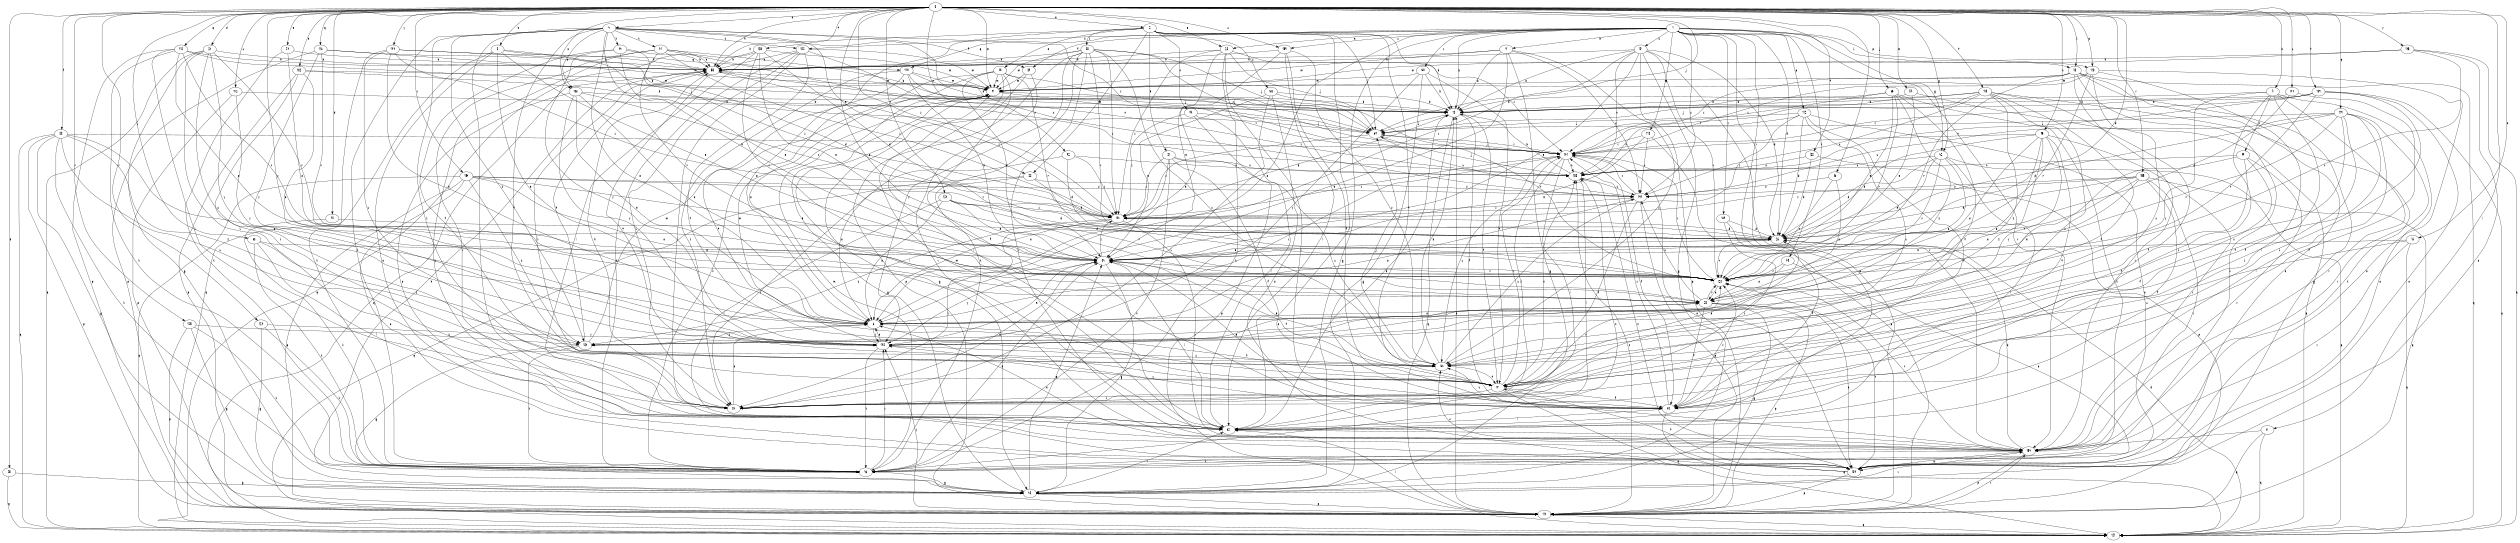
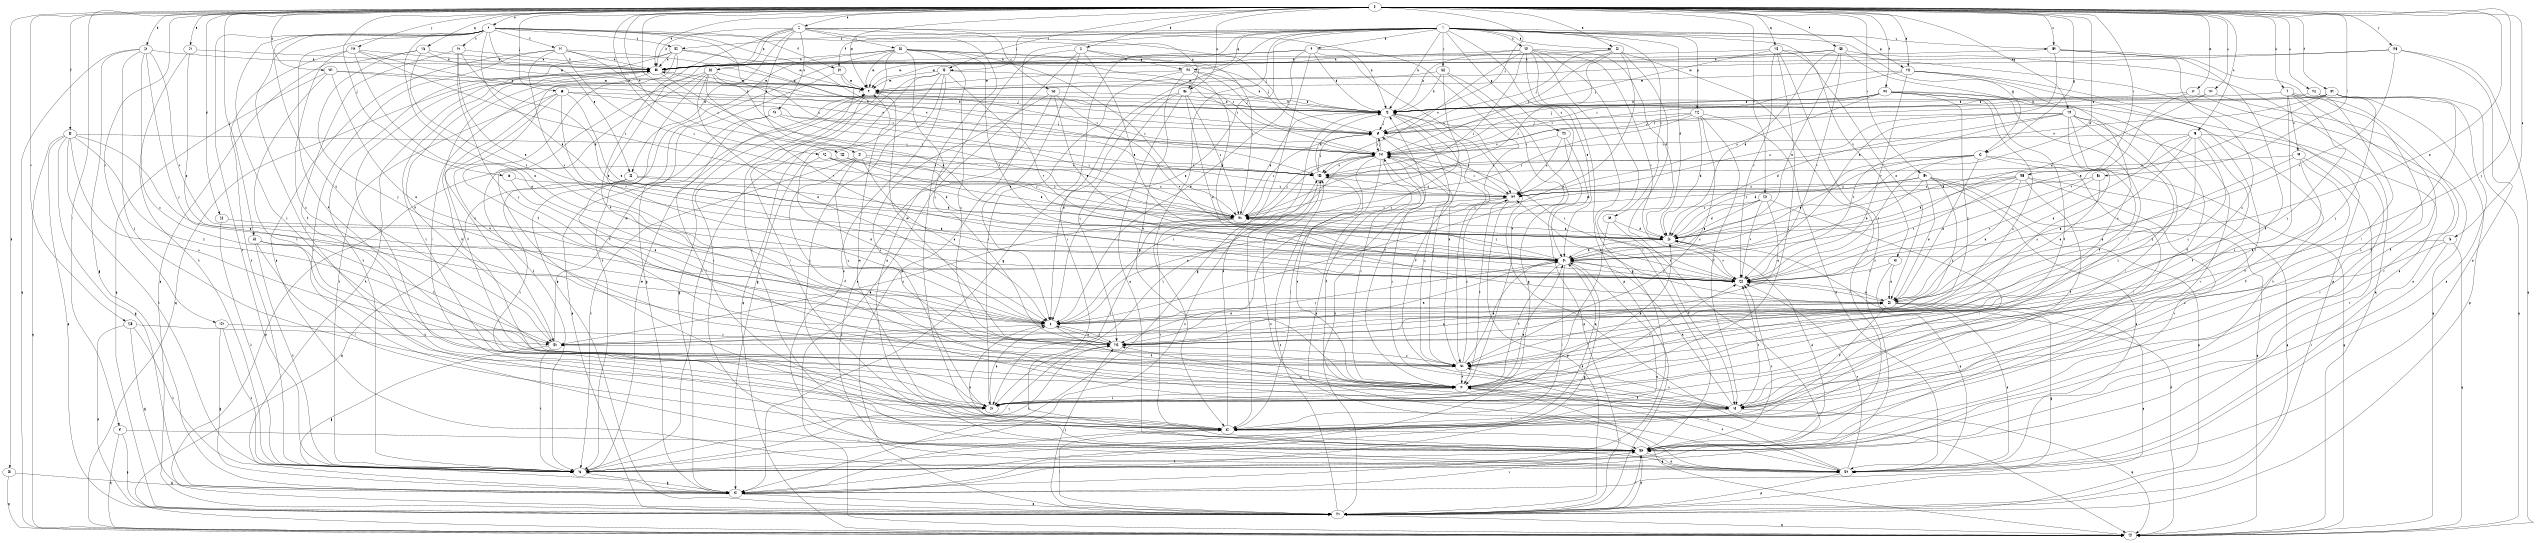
none -> (509, 176)
